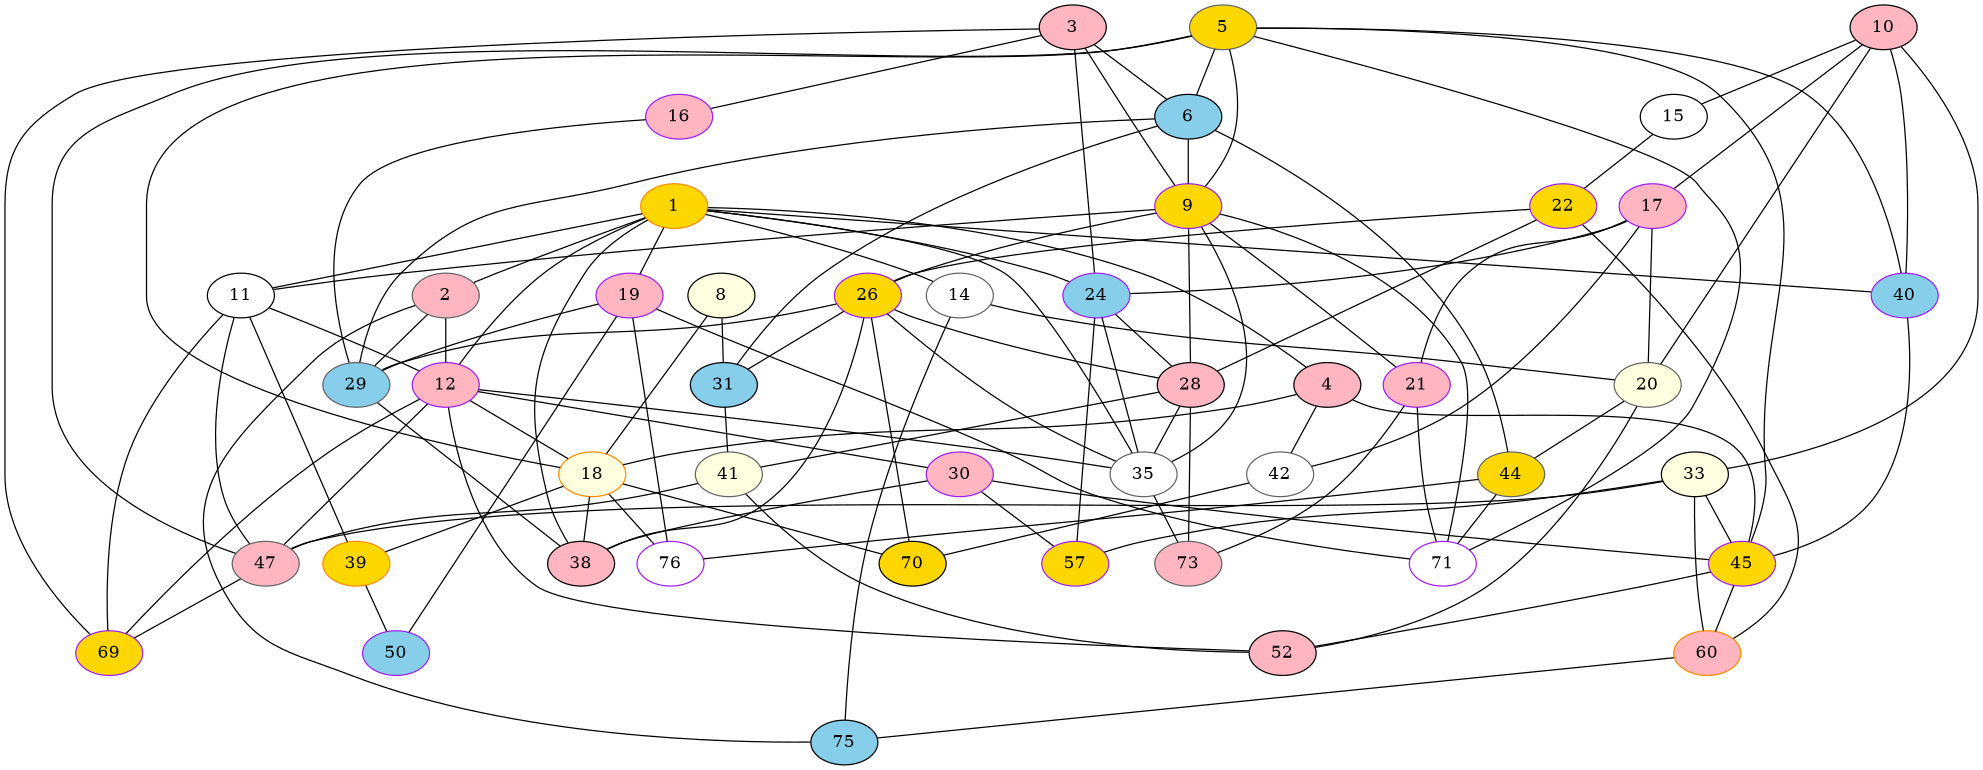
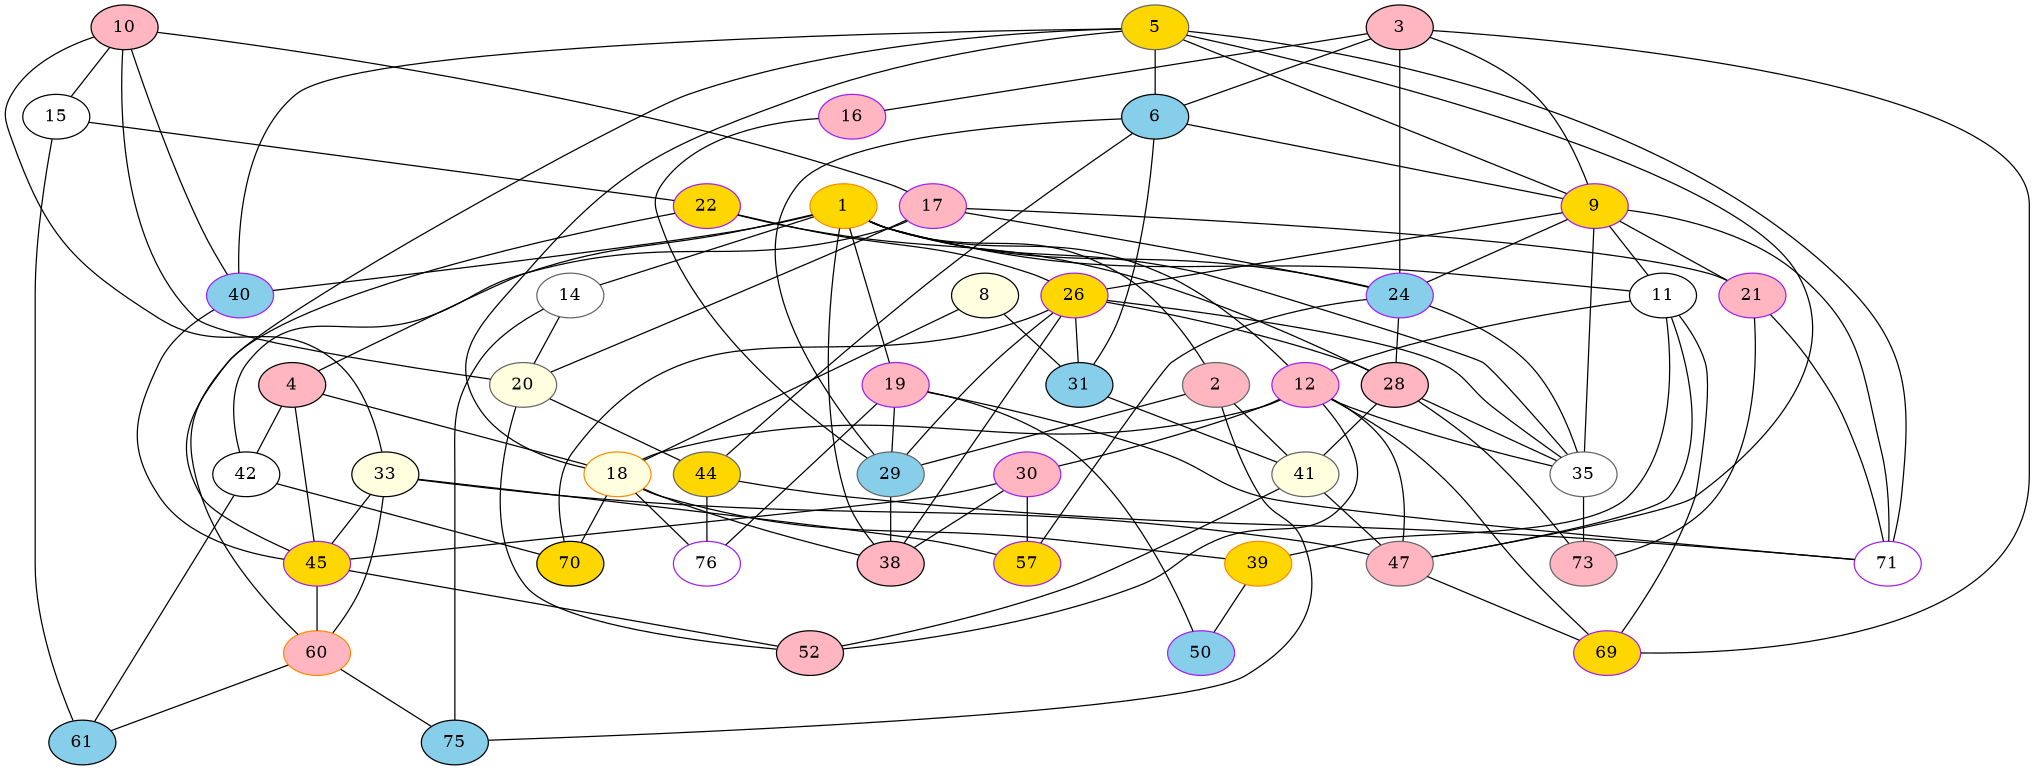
(1190, 306) -> (1497, 251)
(446, 338) -> (1261, 429)
(1280, 474) -> (246, 474)
none -> (82, 743)
